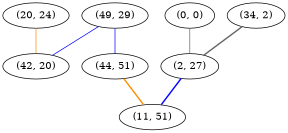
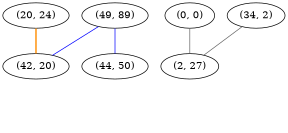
(115, 16) -> (115, 16)
(36, 41) -> (36, 41)
(223, 41) -> (223, 41)
(115, 66) -> (115, 66)
(152, 117) -> none
